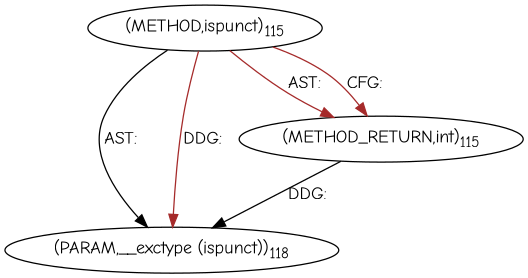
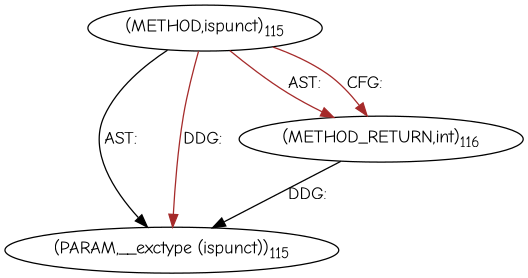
(470, 137) -> (470, 137)
(280, 248) -> (280, 248)
